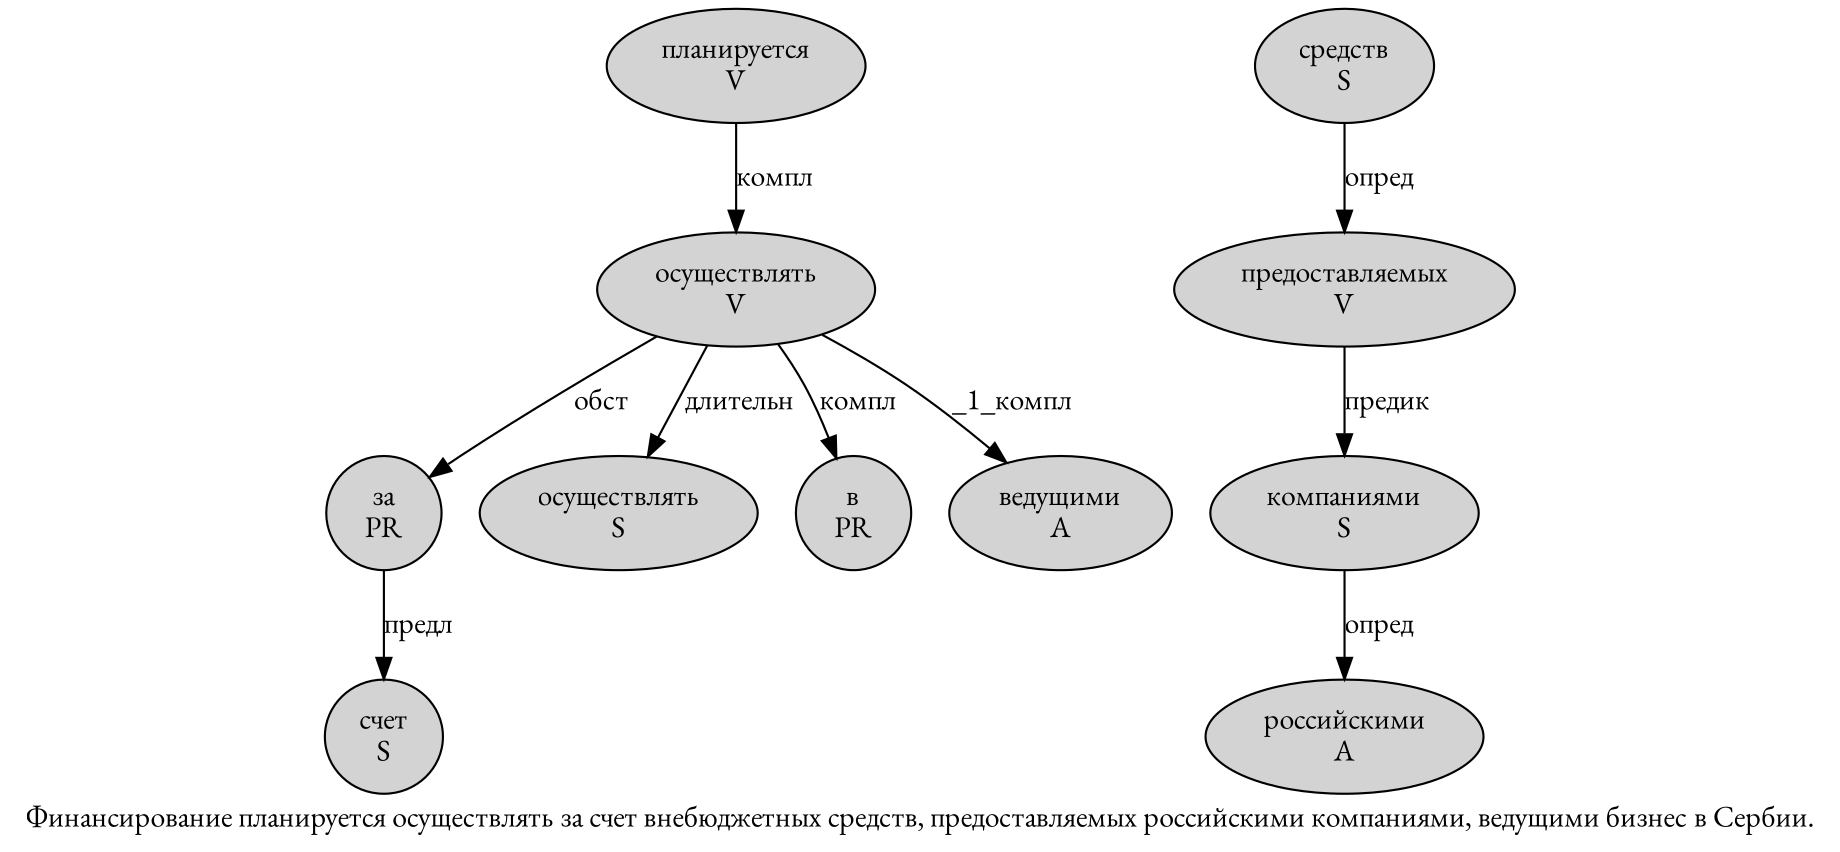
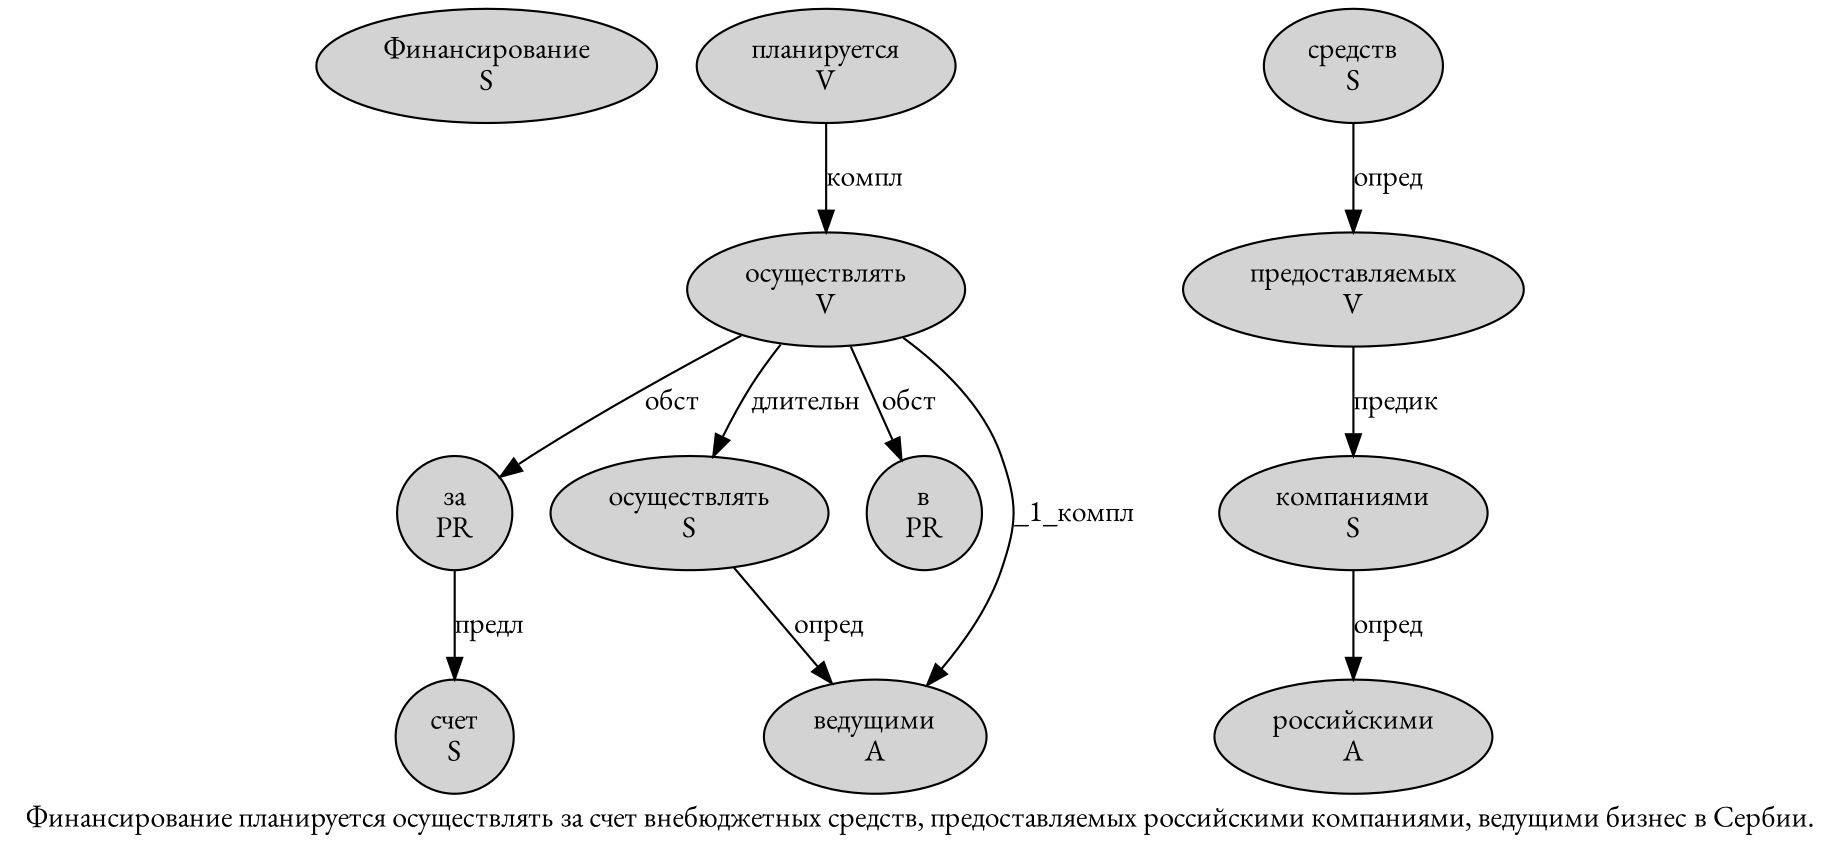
none -> (487, 66)
(859, 401) -> (909, 401)
none -> (776, 617)
